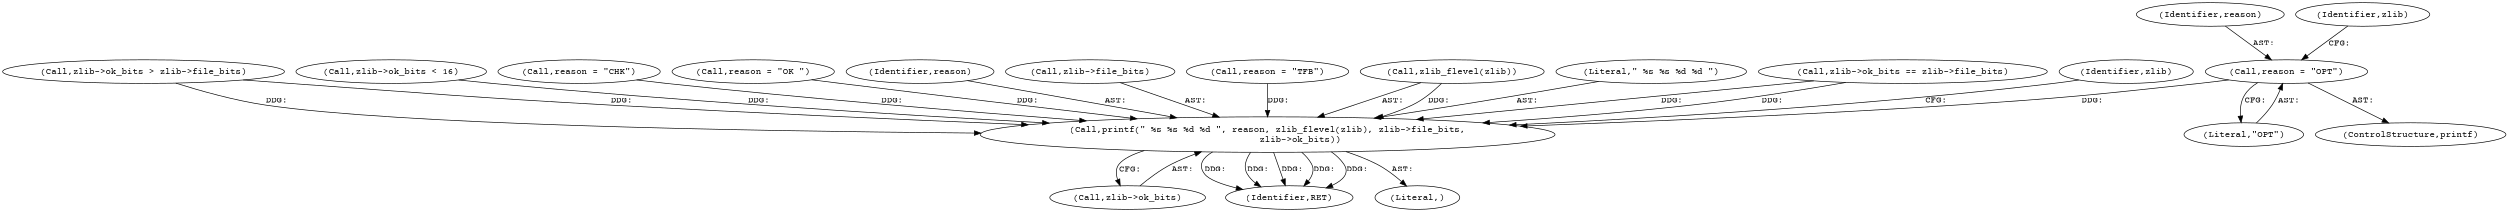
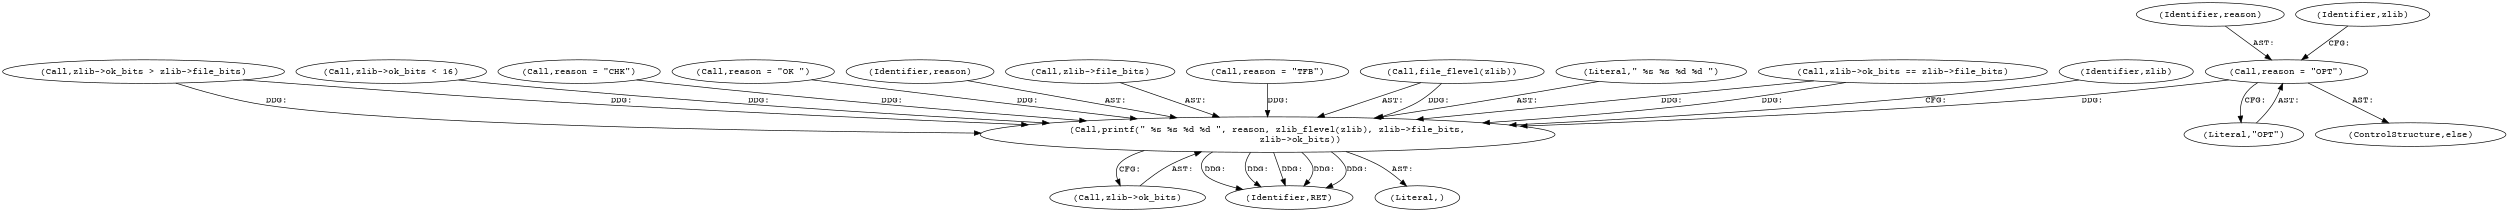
(1452, 72) -> (1452, 72)
(2411, 135) -> (2411, 135)
